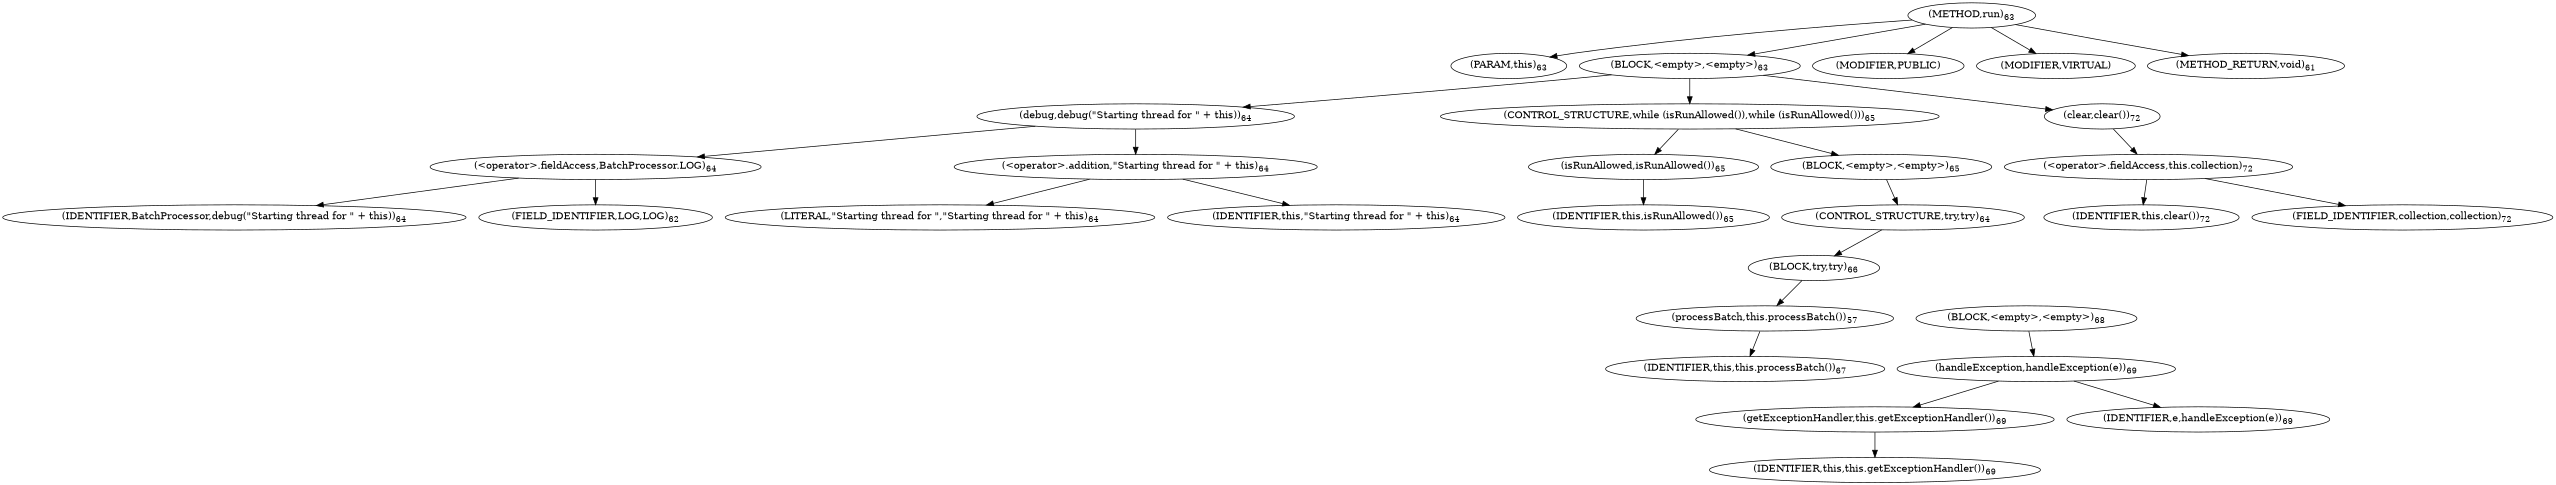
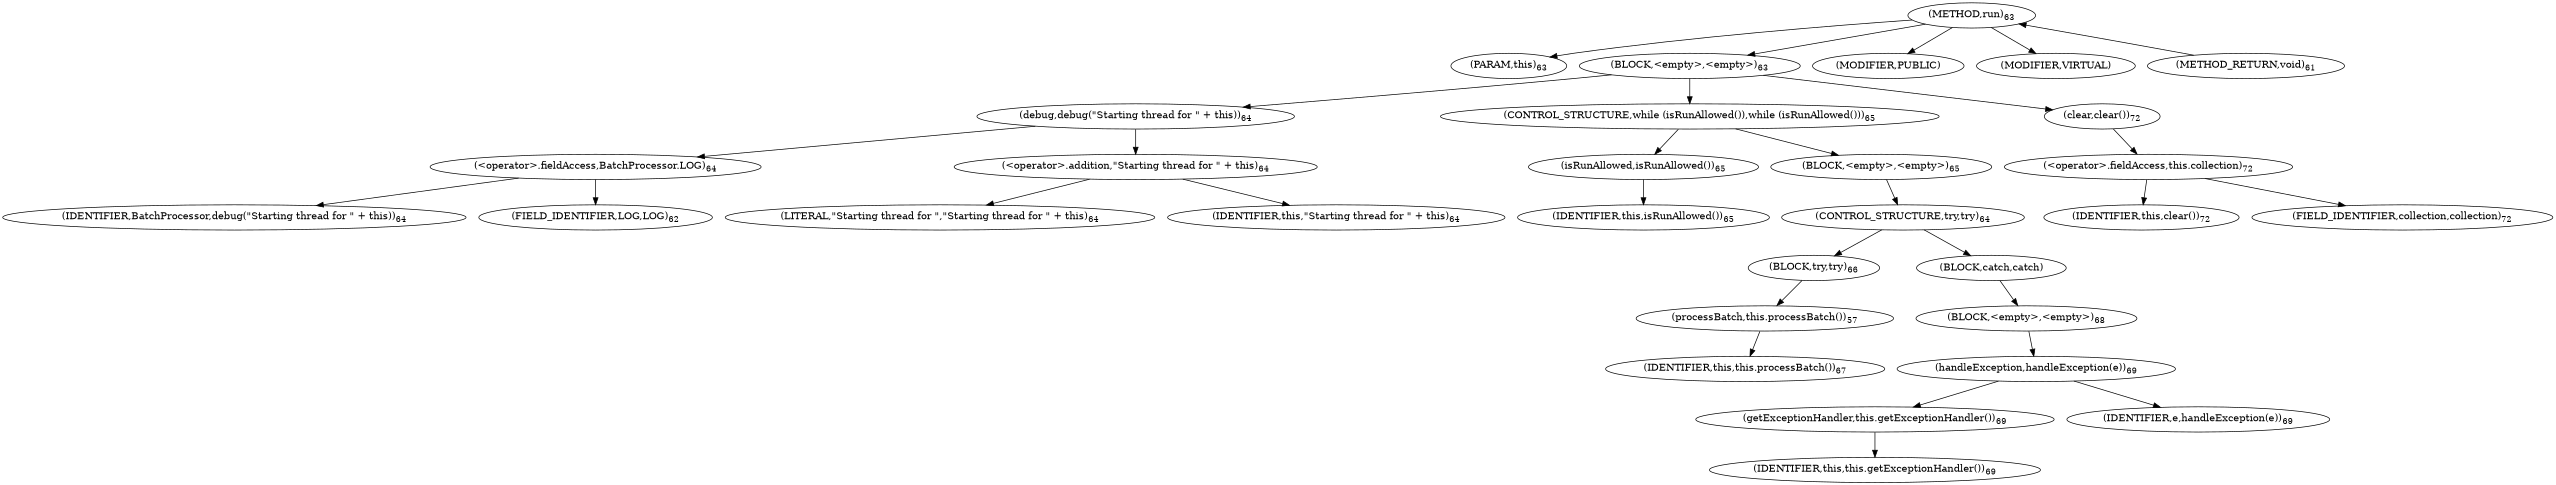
(2098, 40) -> (2110, 40)
none -> (1991, 268)
